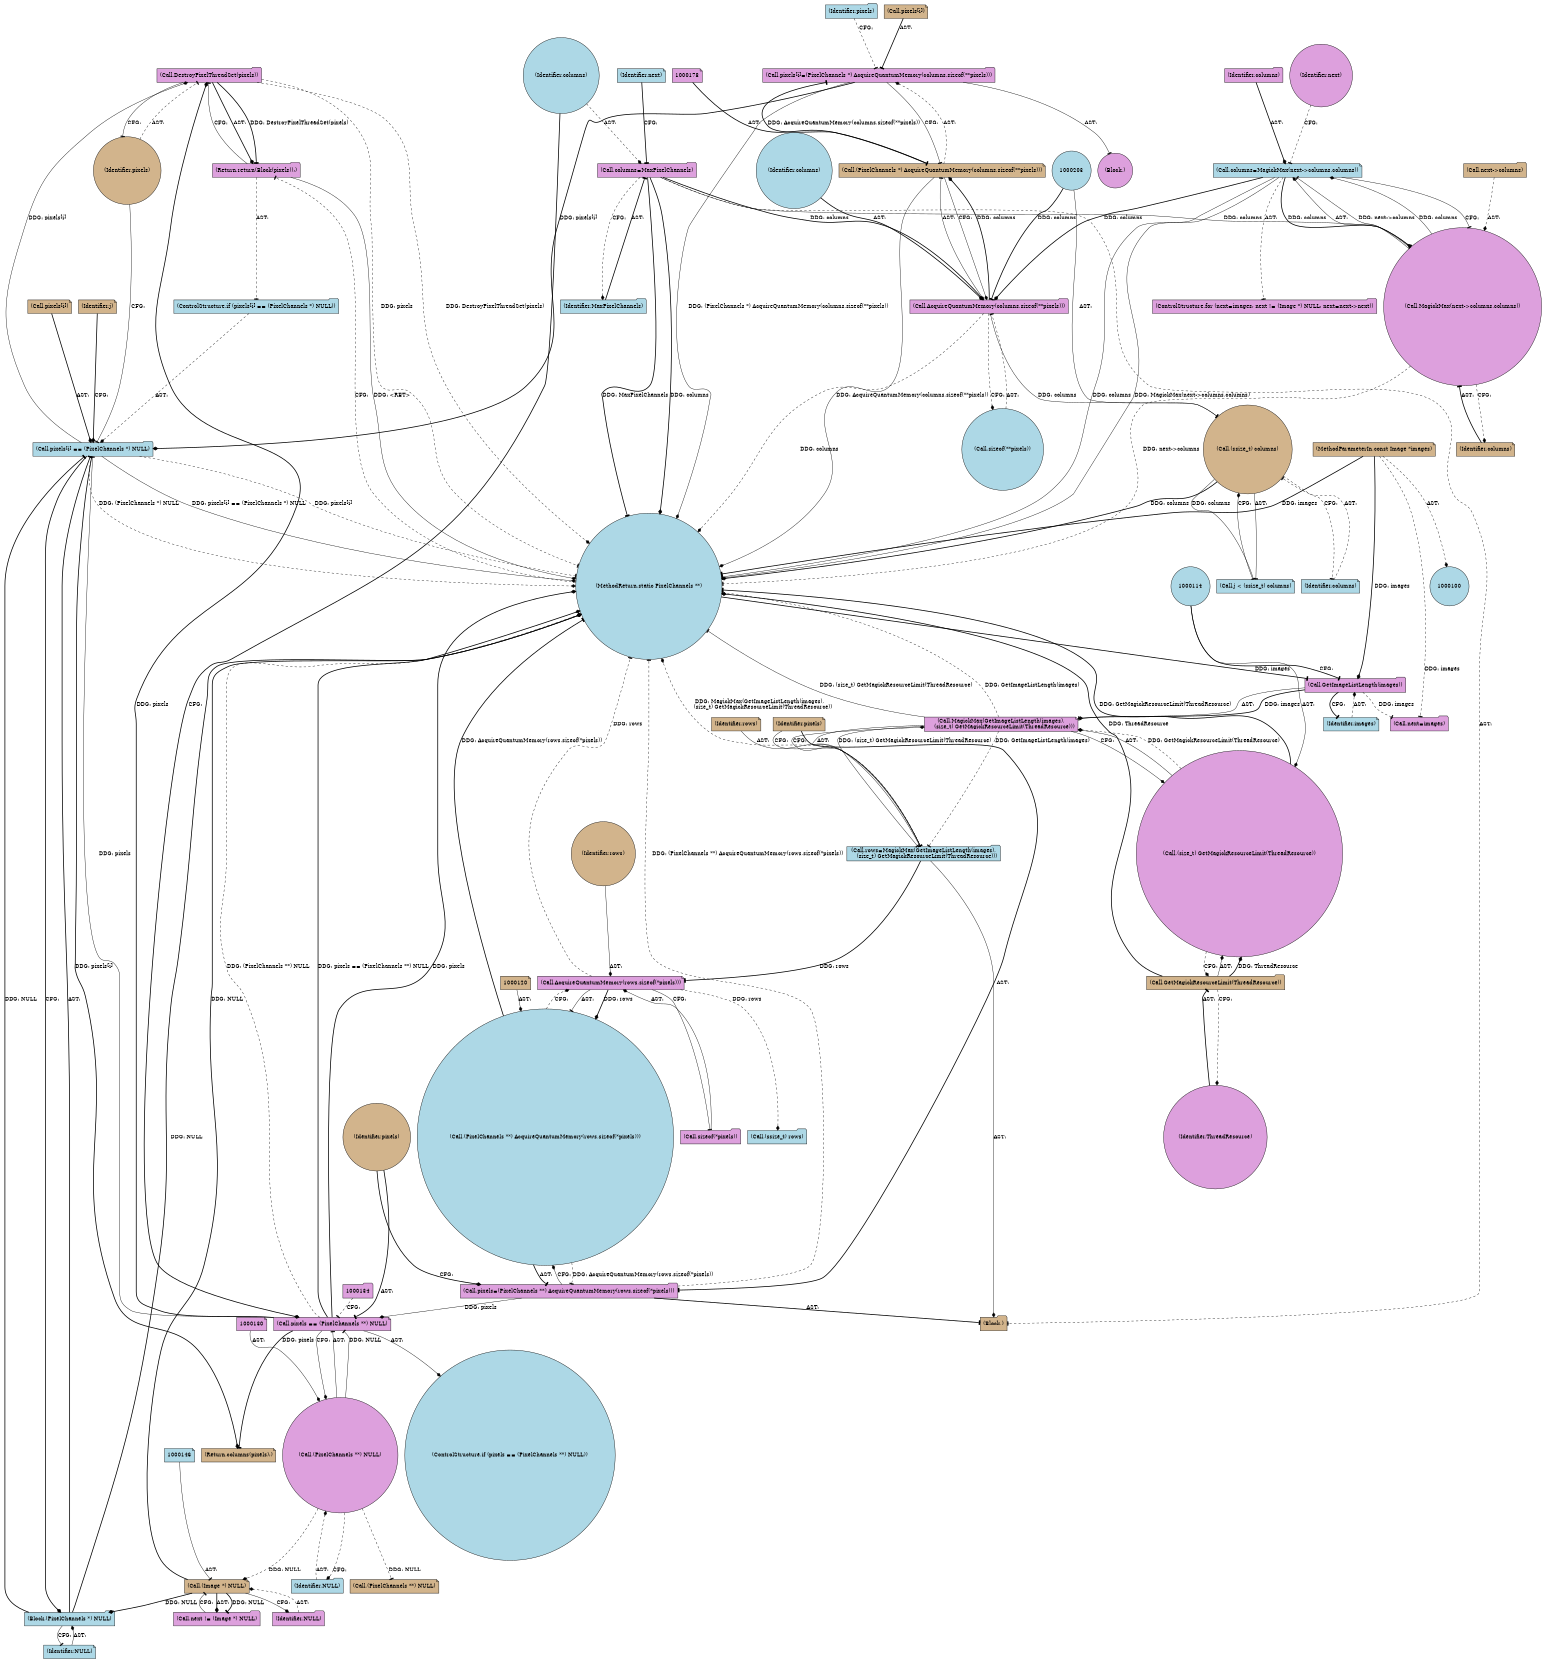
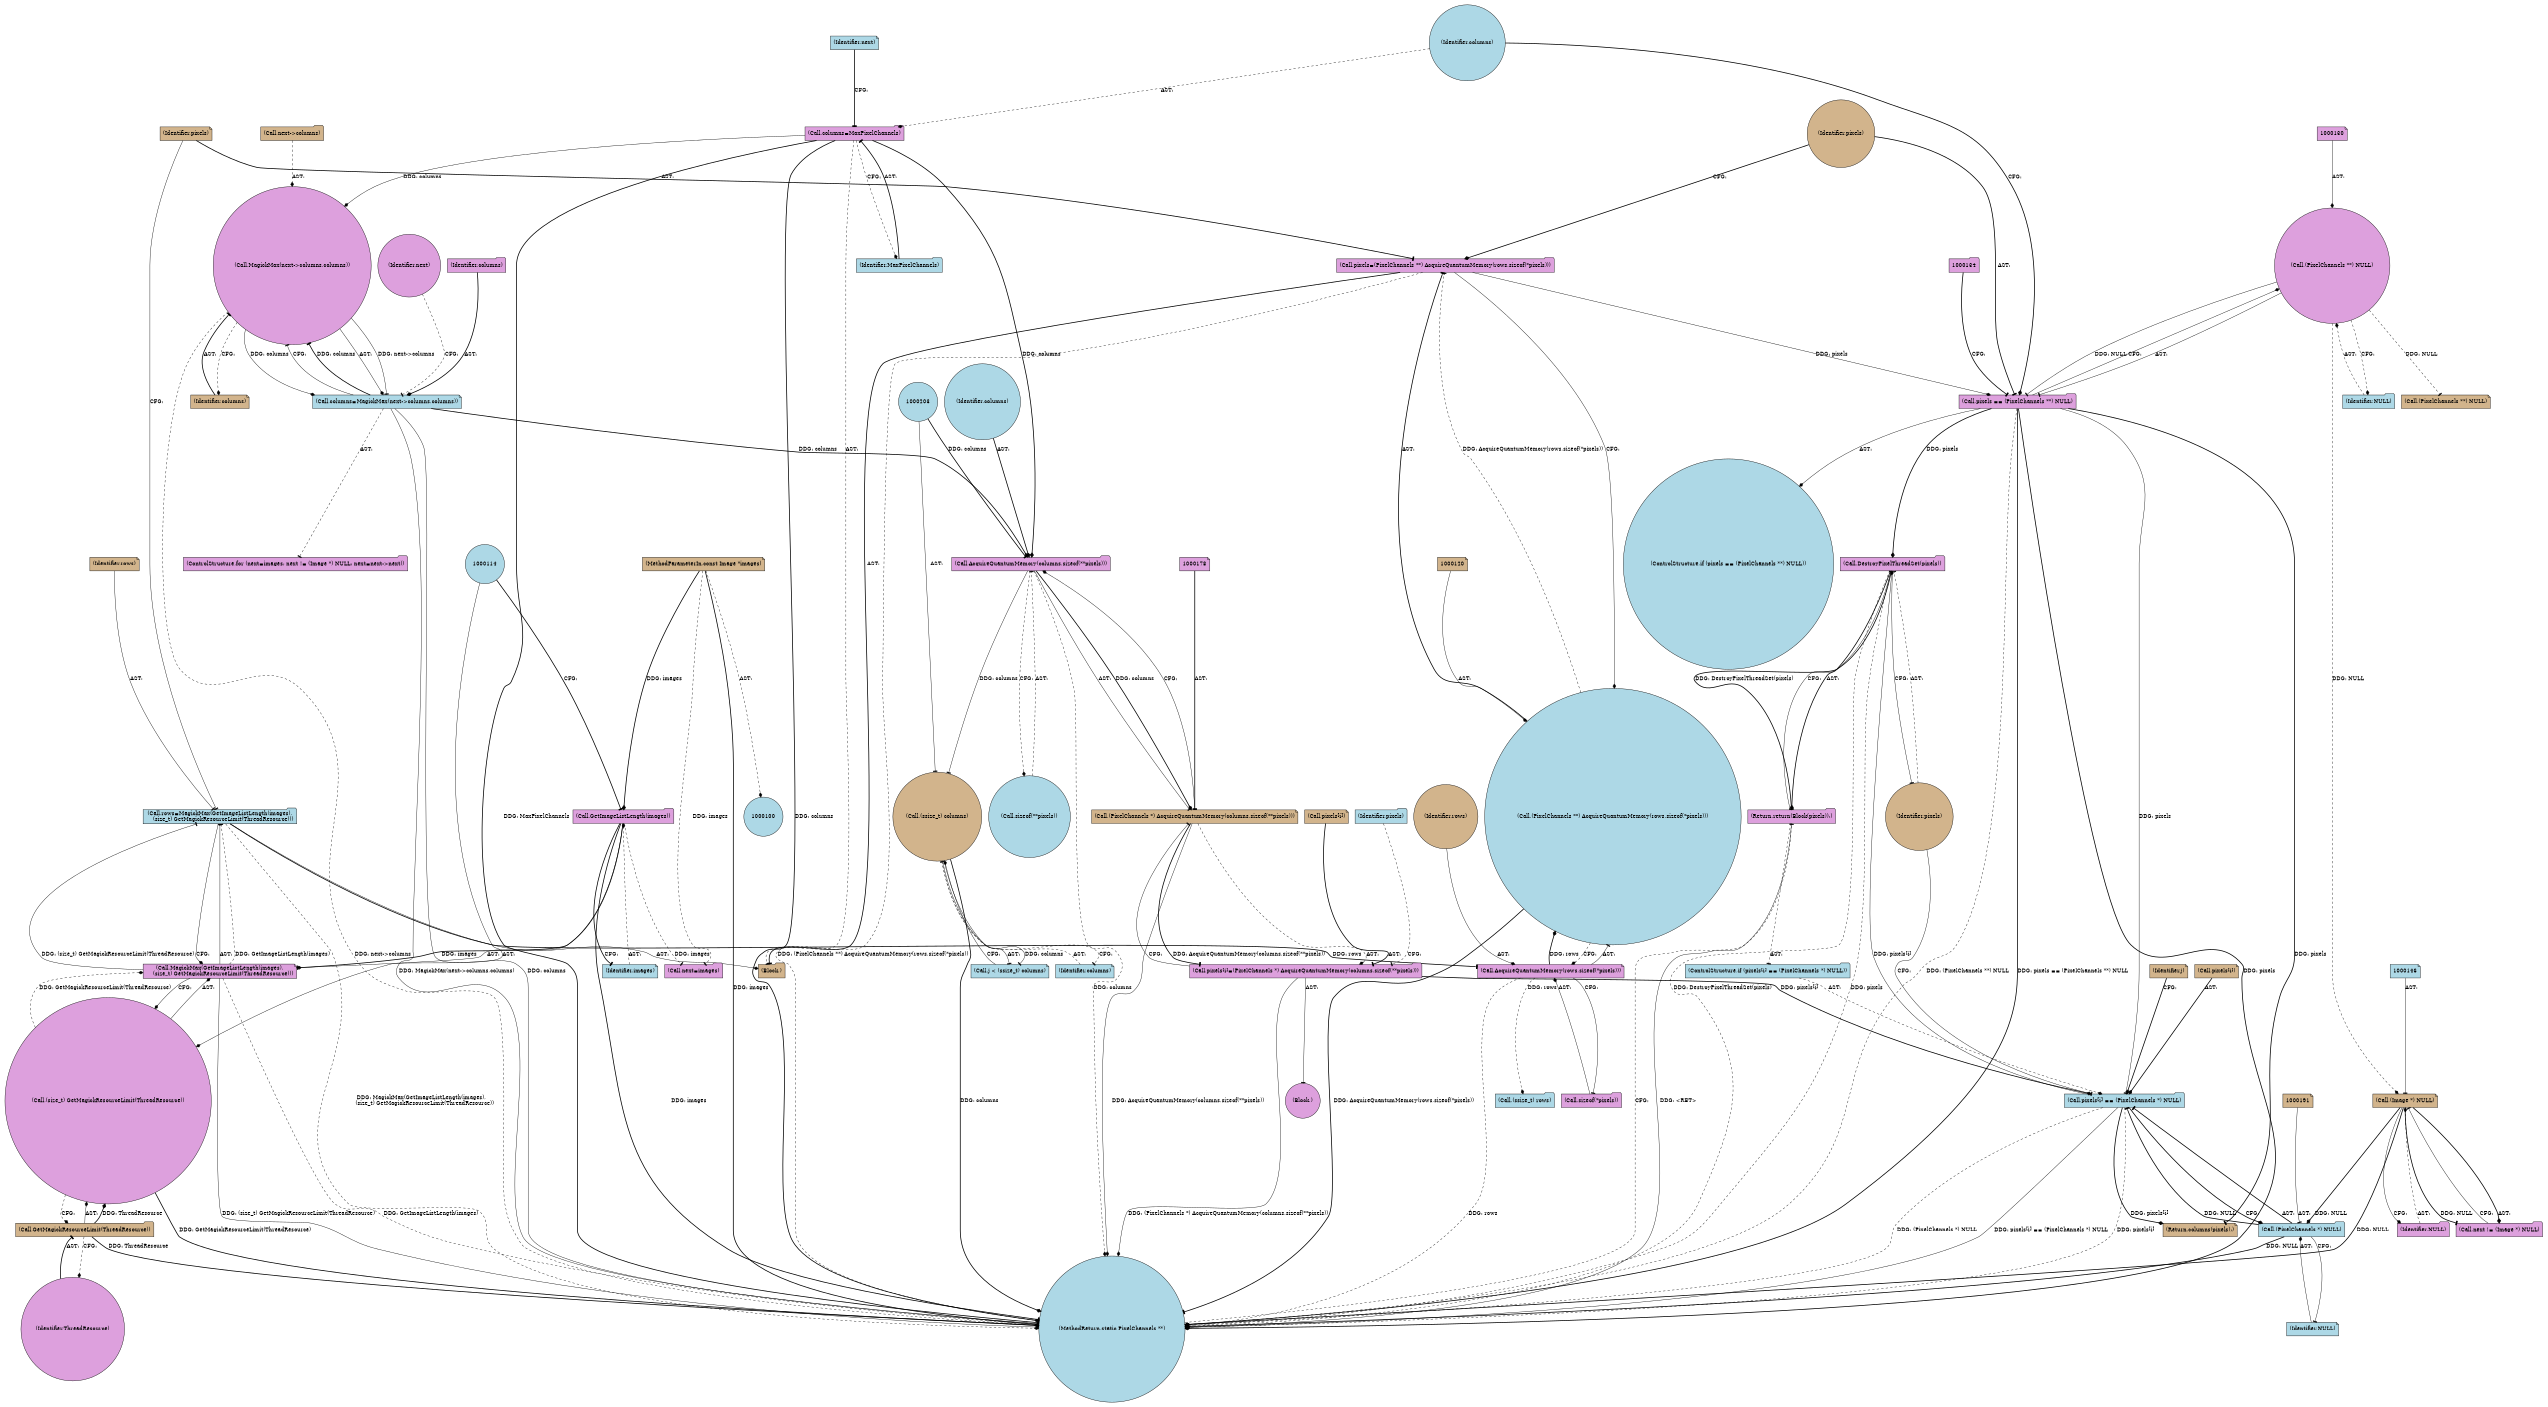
(1014, 638) -> (669, 1201)
none -> (2298, 1101)
(346, 1307) -> (1966, 340)
(332, 1324) -> (2018, 402)
(70, 1619) -> (2302, 1230)
